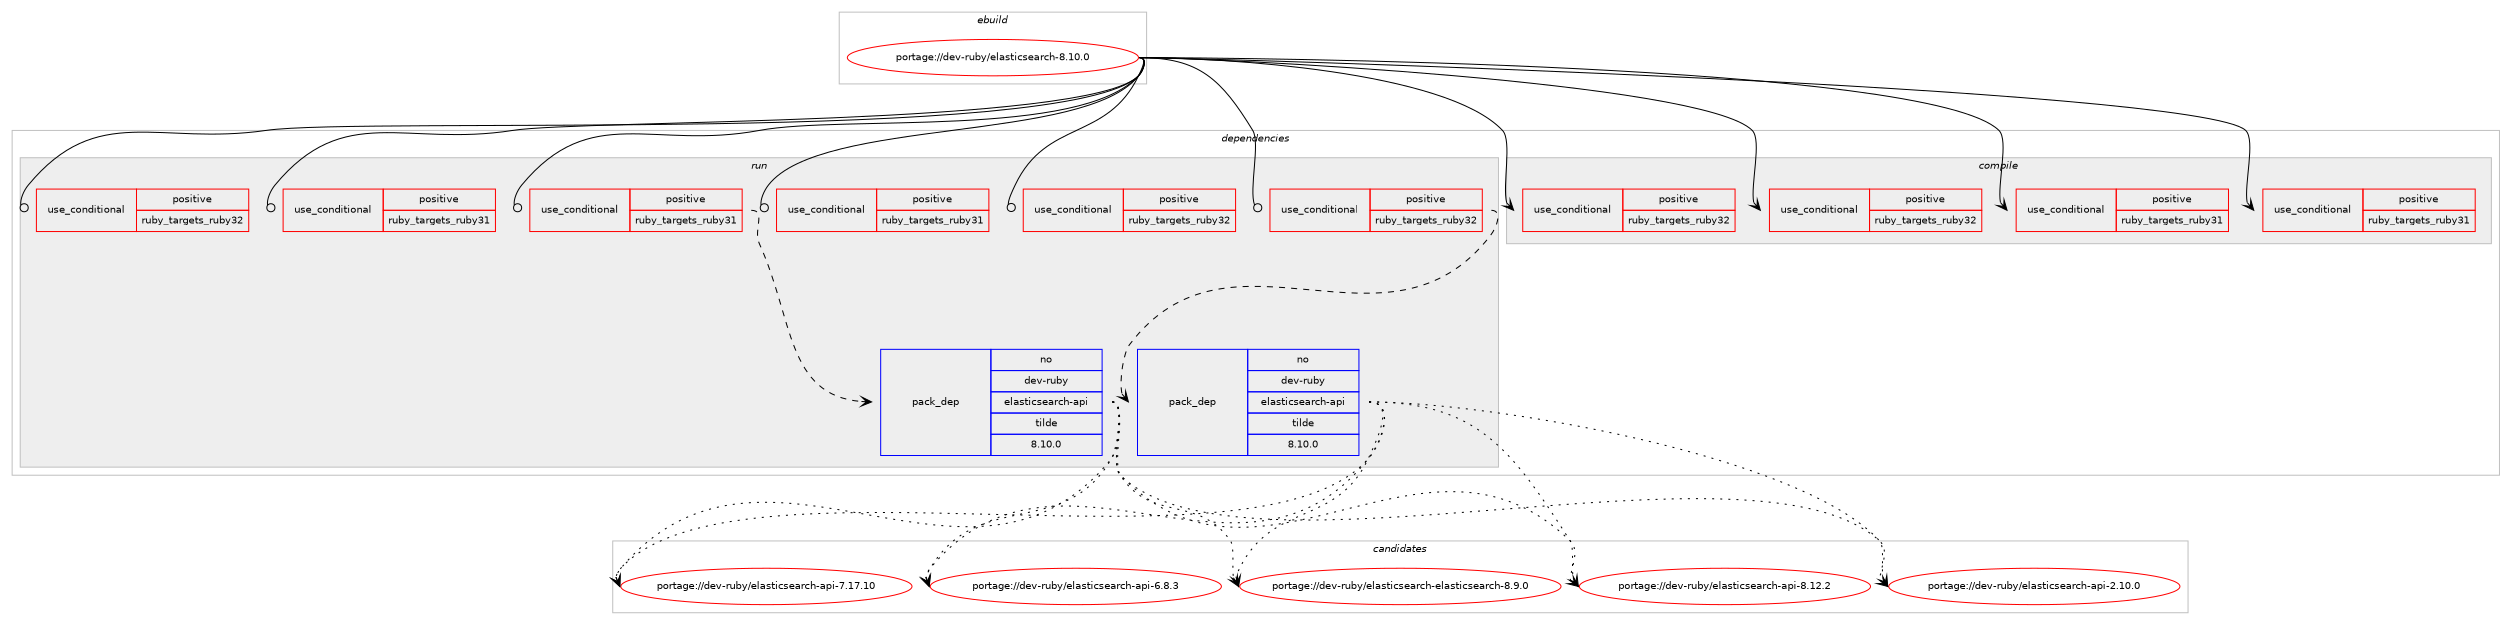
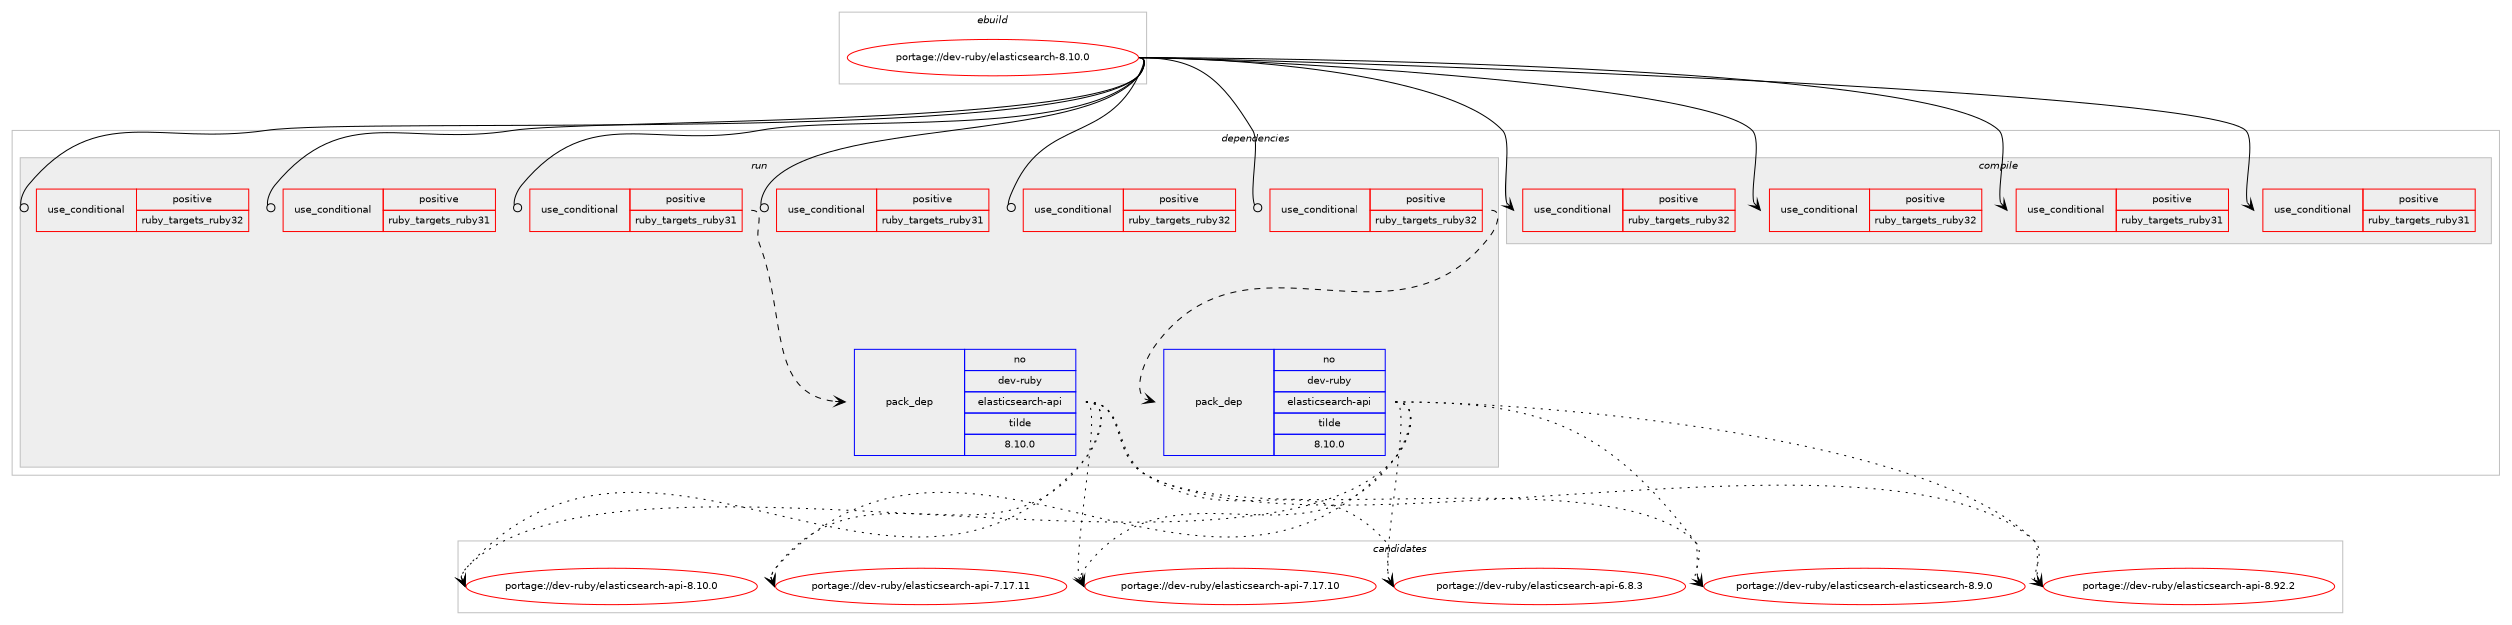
none -> (921, 586)
(1725, 586) -> (2189, 586)
(2034, 586) -> (612, 586)
